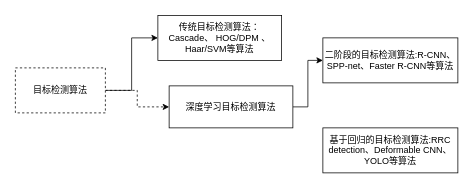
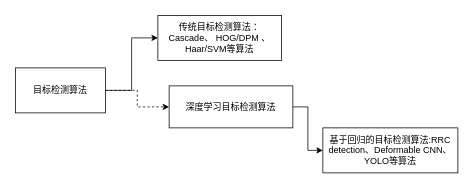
(312, 60) -> none
(390, 60) -> none
(60, 90) -> (60, 90)
none -> (312, 150)
